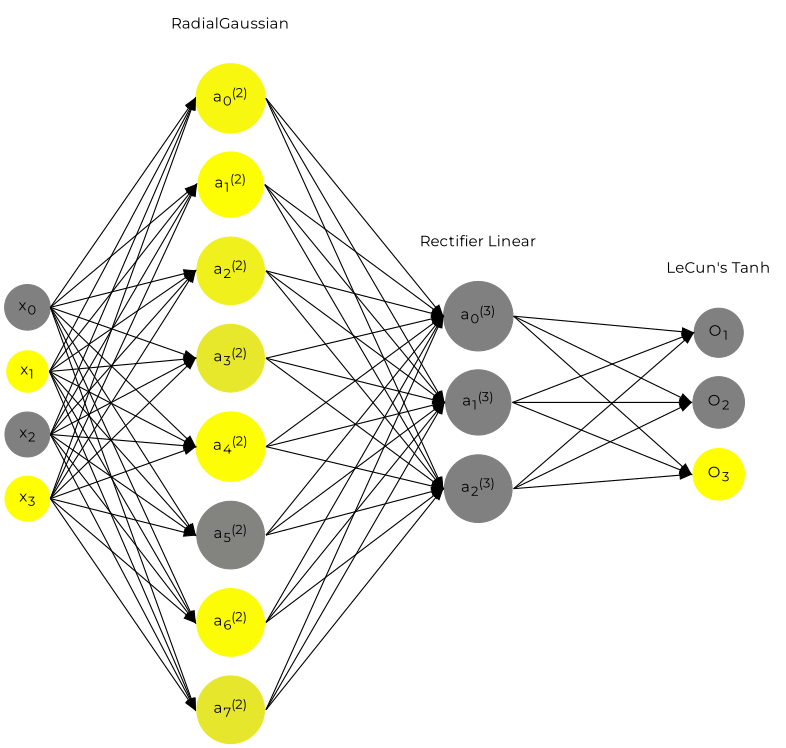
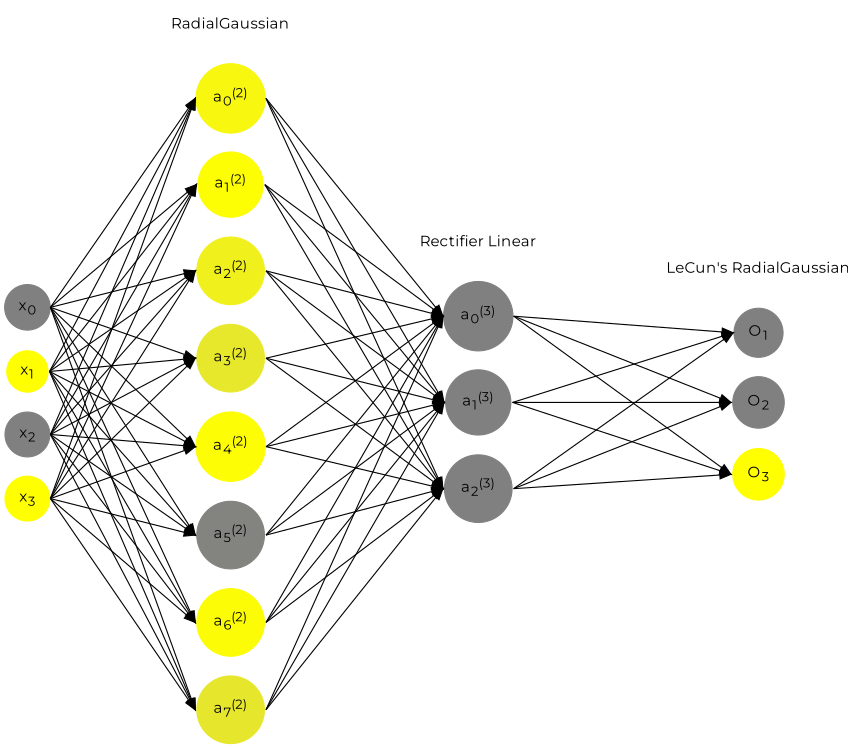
(719, 269) -> (759, 269)
